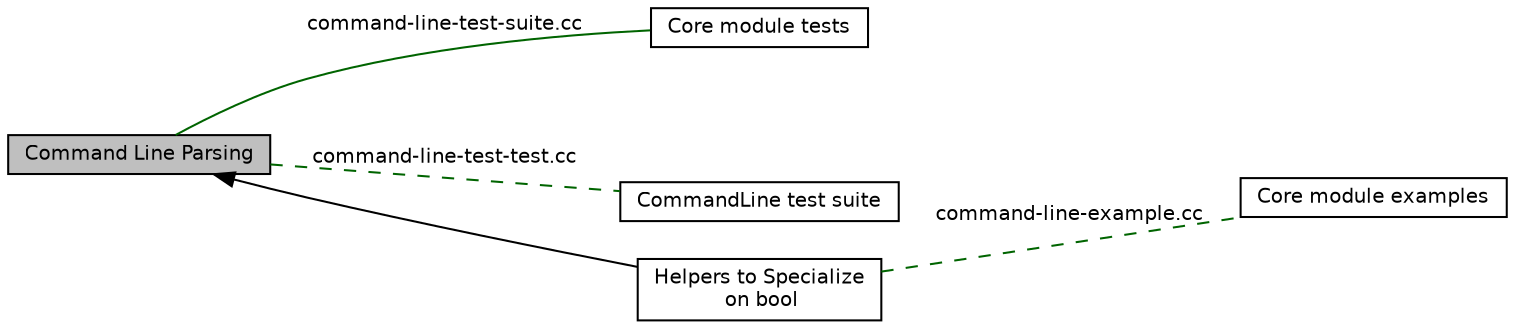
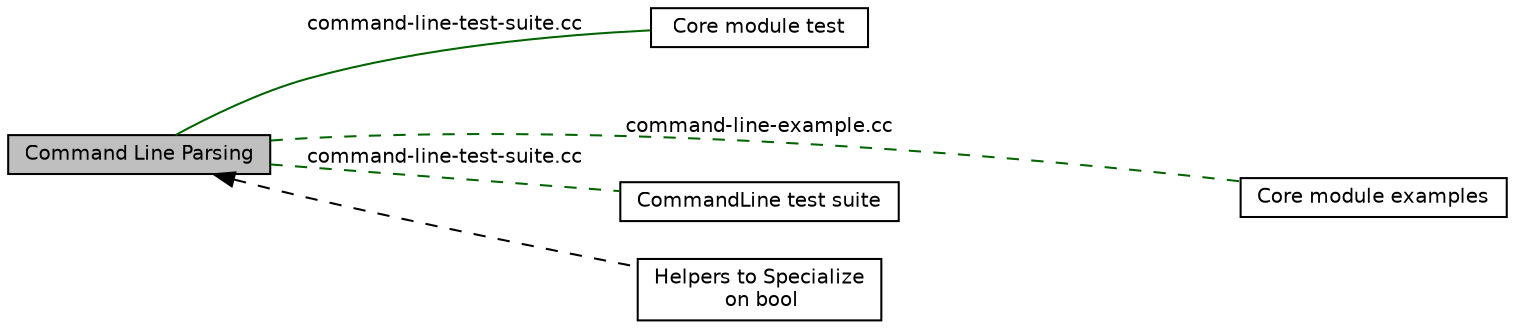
(760, 28) -> (760, 28)
(445, 158) -> (445, 158)
(435, 226) -> (435, 226)
(1062, 244) -> (756, 142)
